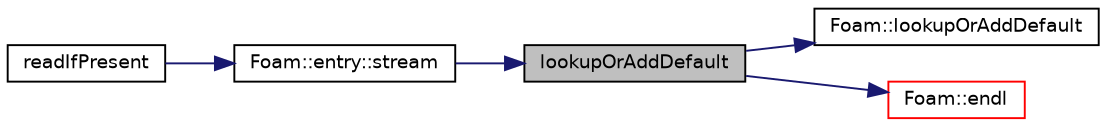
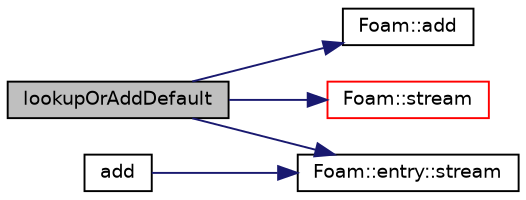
(957, 27) -> (408, 27)
(86, 63) -> (118, 173)
(480, 63) -> (254, 134)
(957, 100) -> (408, 100)
